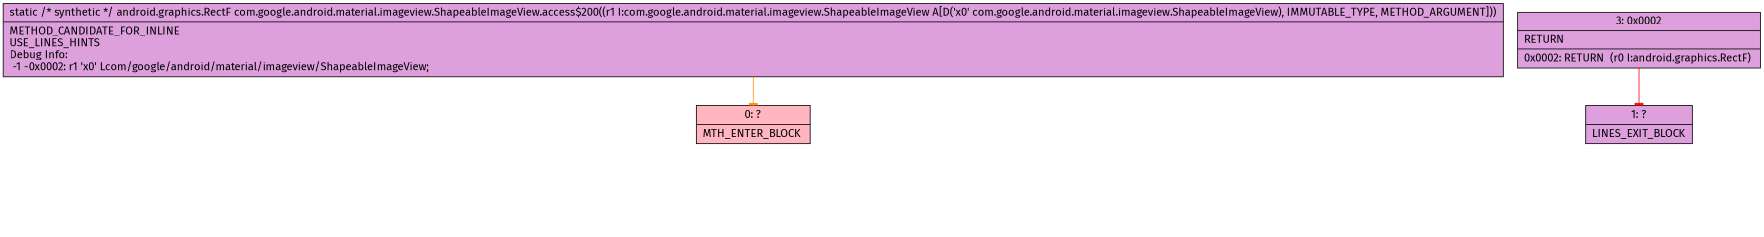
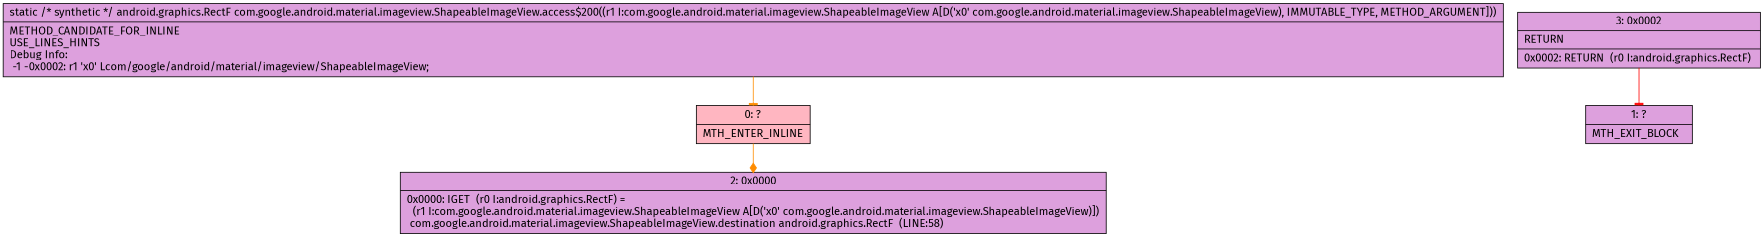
(752, 134) -> (753, 134)
(1639, 134) -> (1635, 134)
none -> (753, 203)
